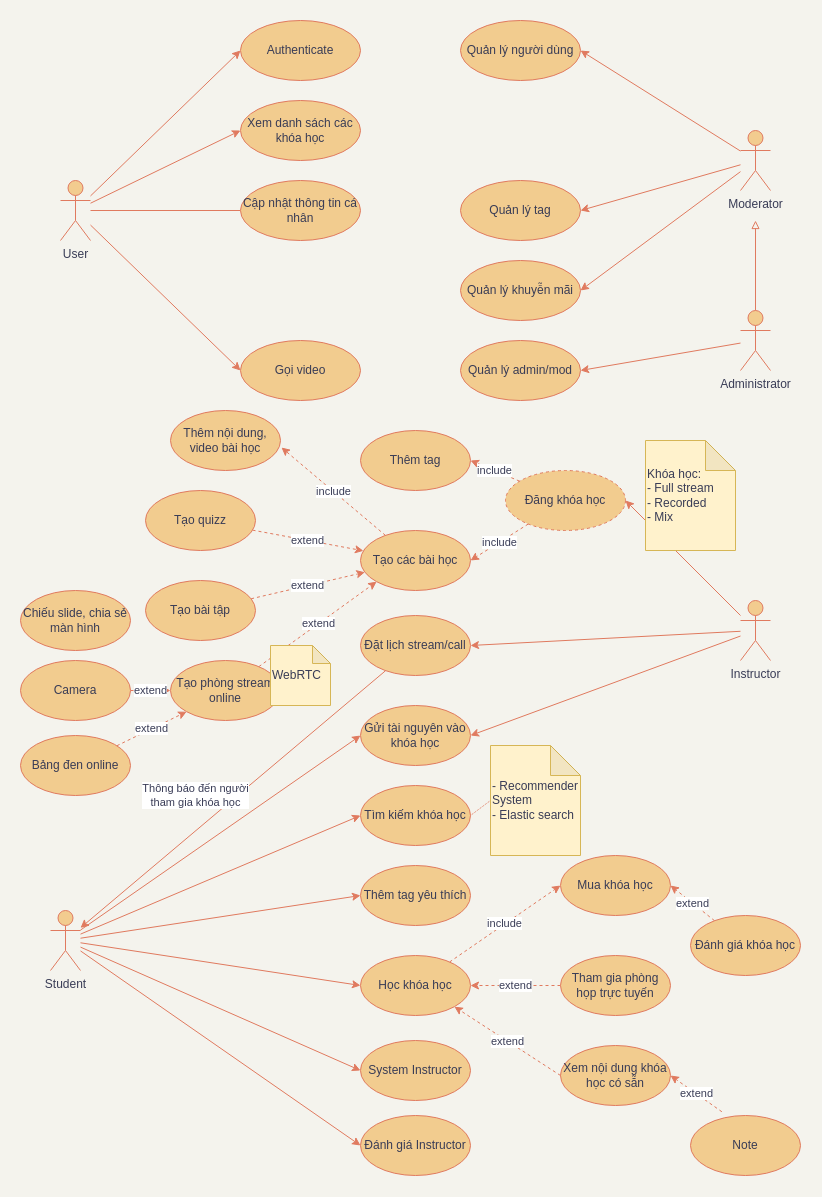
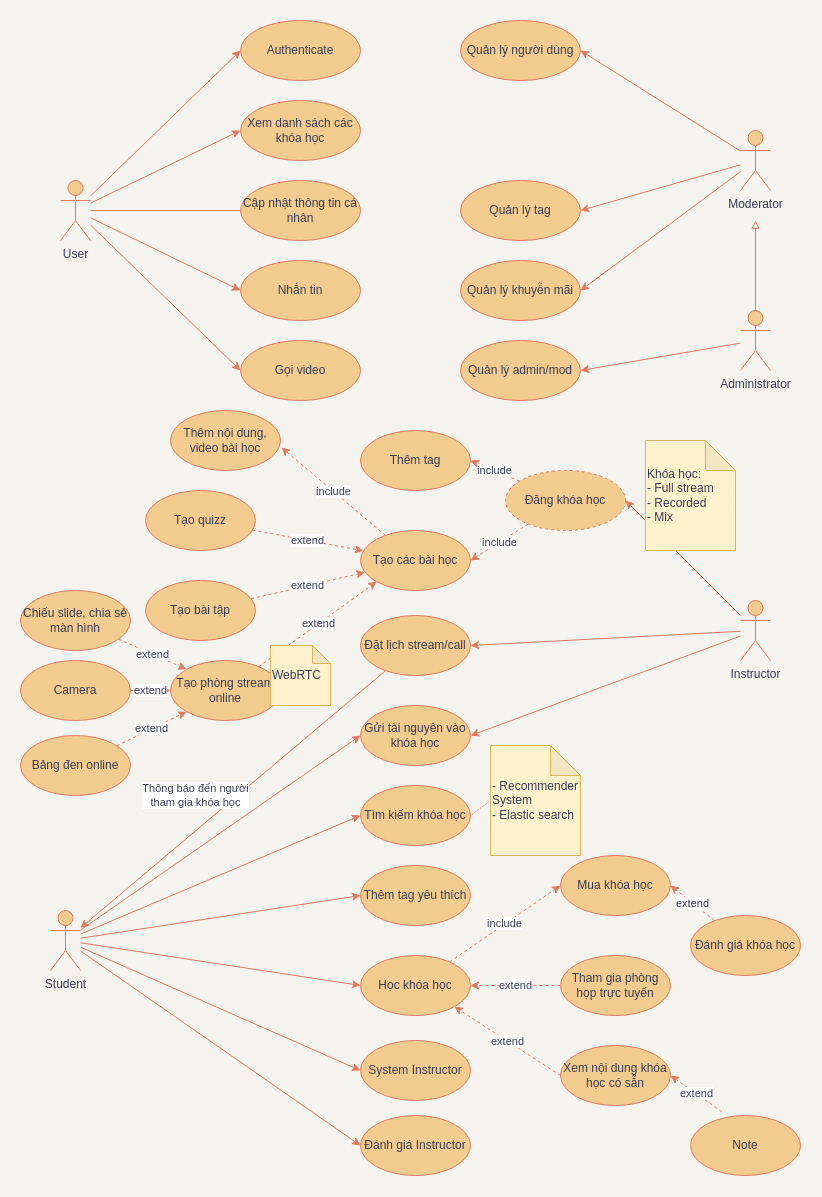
none -> (163, 253)
none -> (301, 291)
none -> (150, 653)
